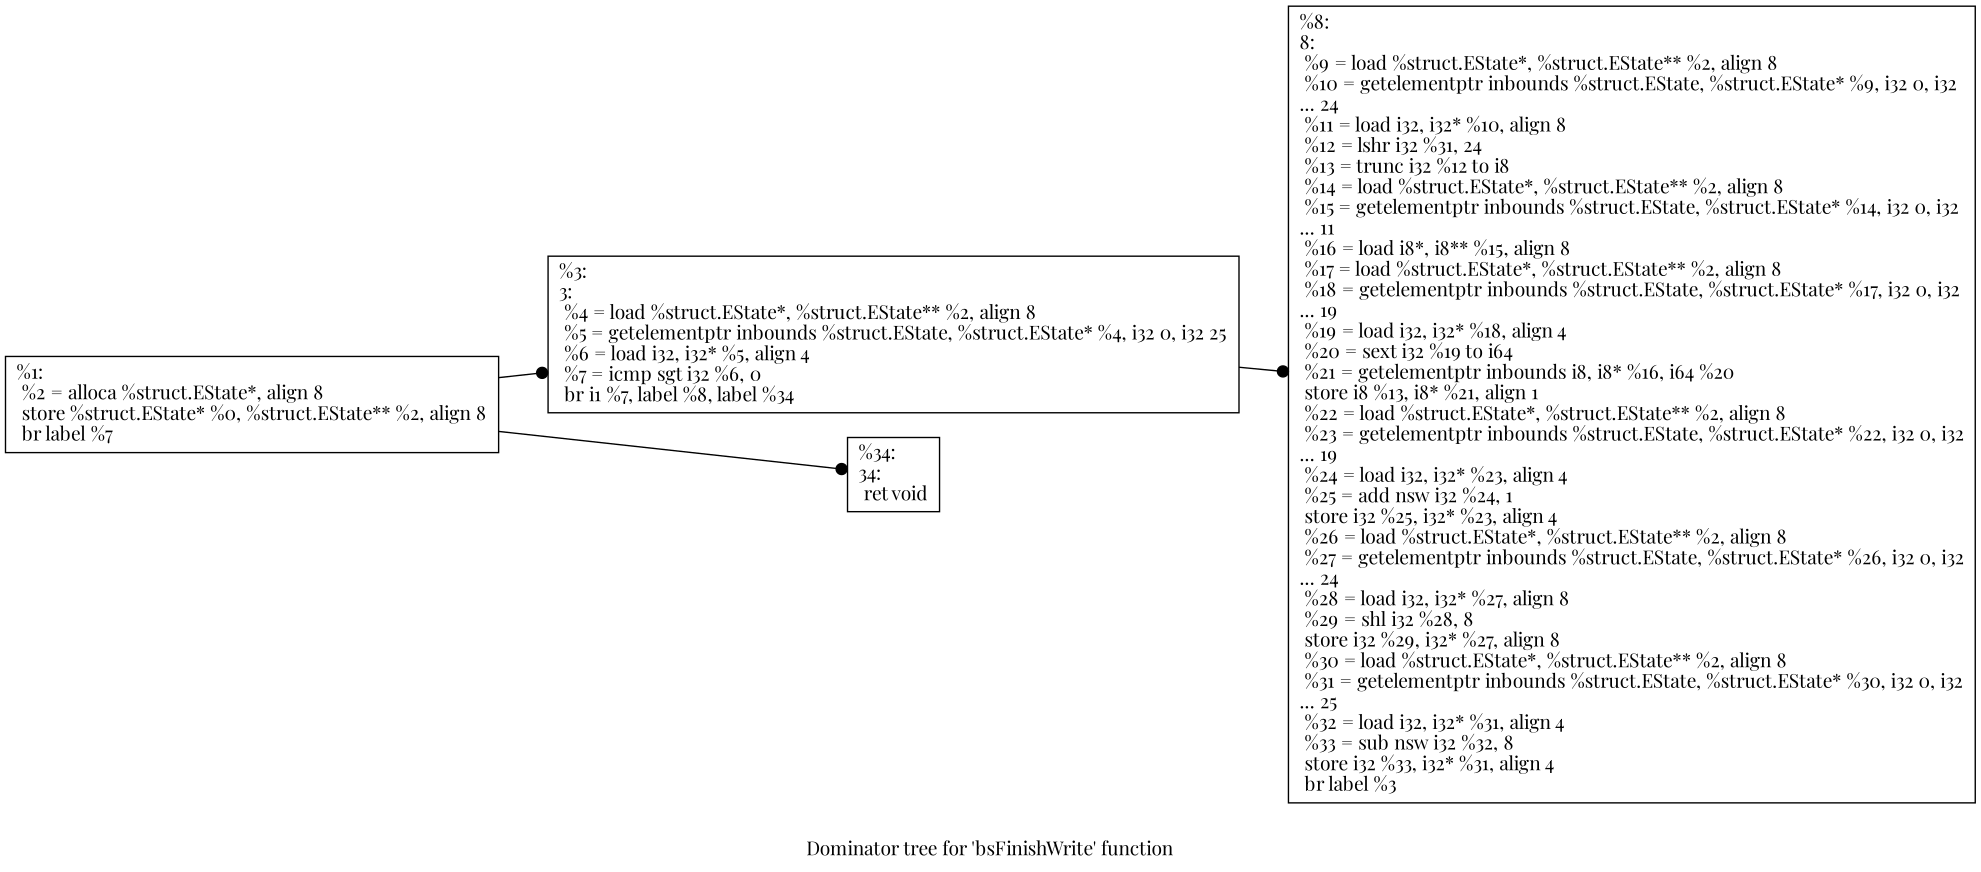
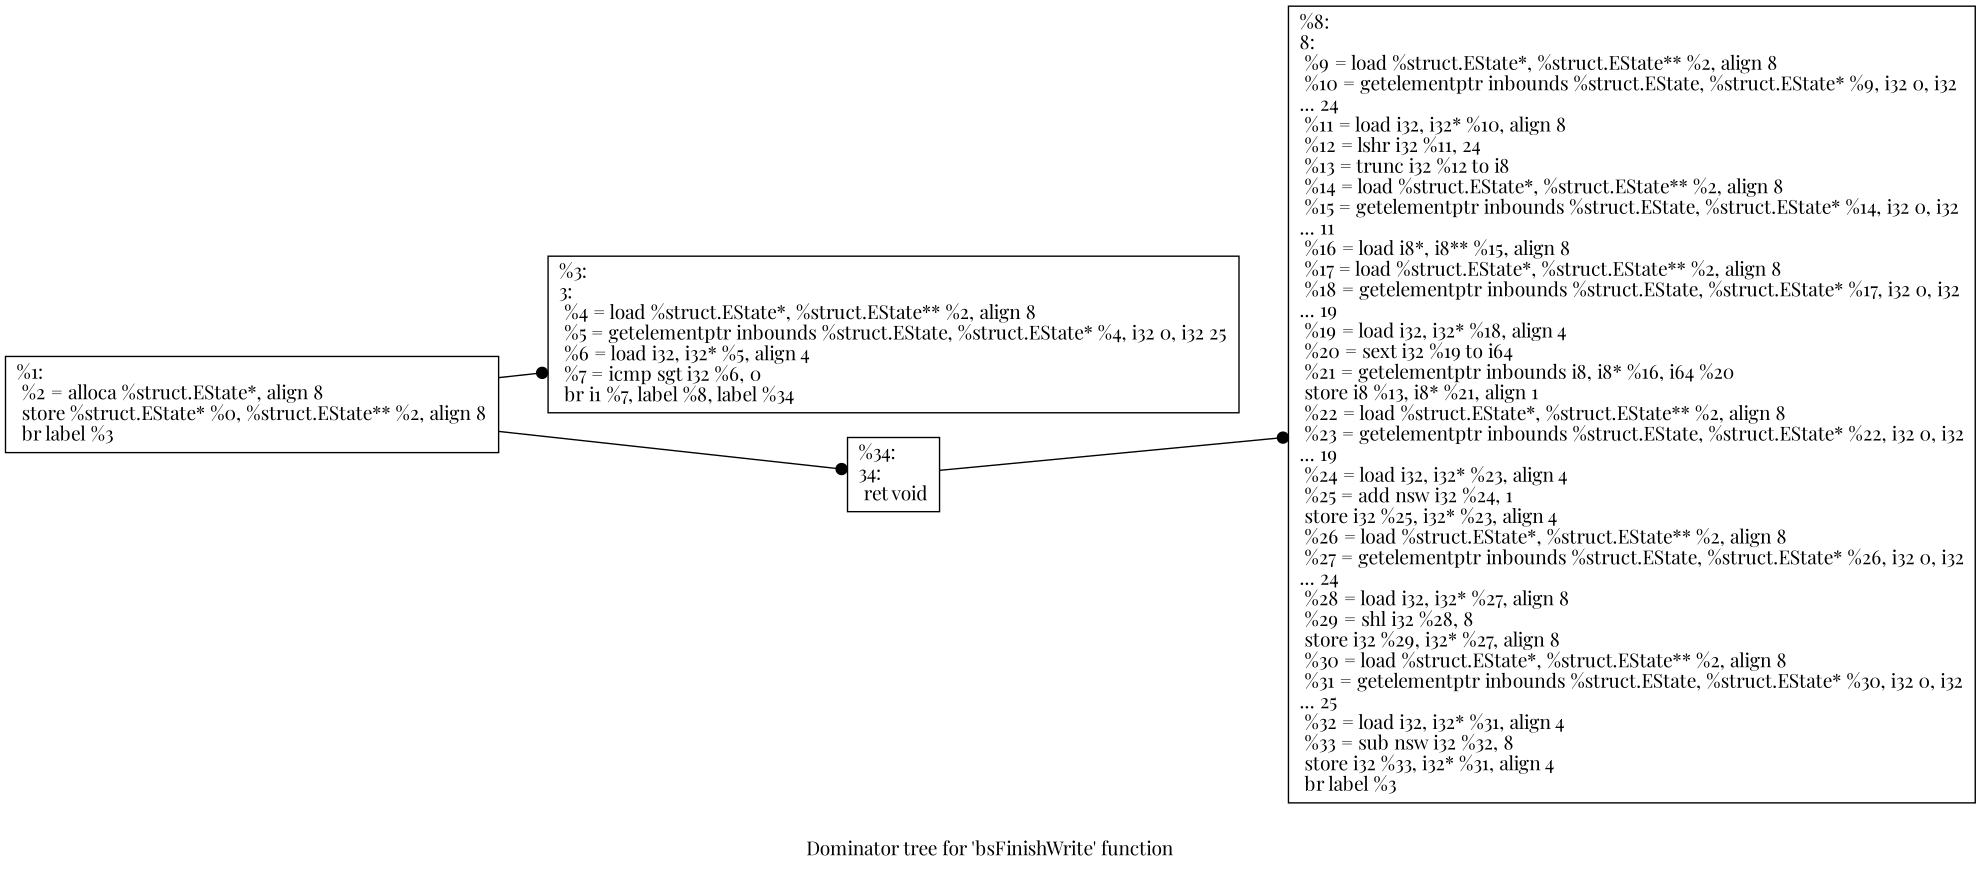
(1391, 146) -> (1391, 146)
(1258, 369) -> (1108, 454)
(65, 435) -> (65, 435)
